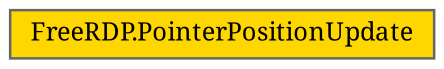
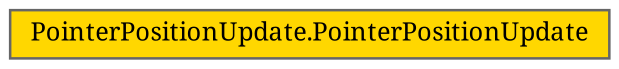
(222, 34) -> (310, 34)
